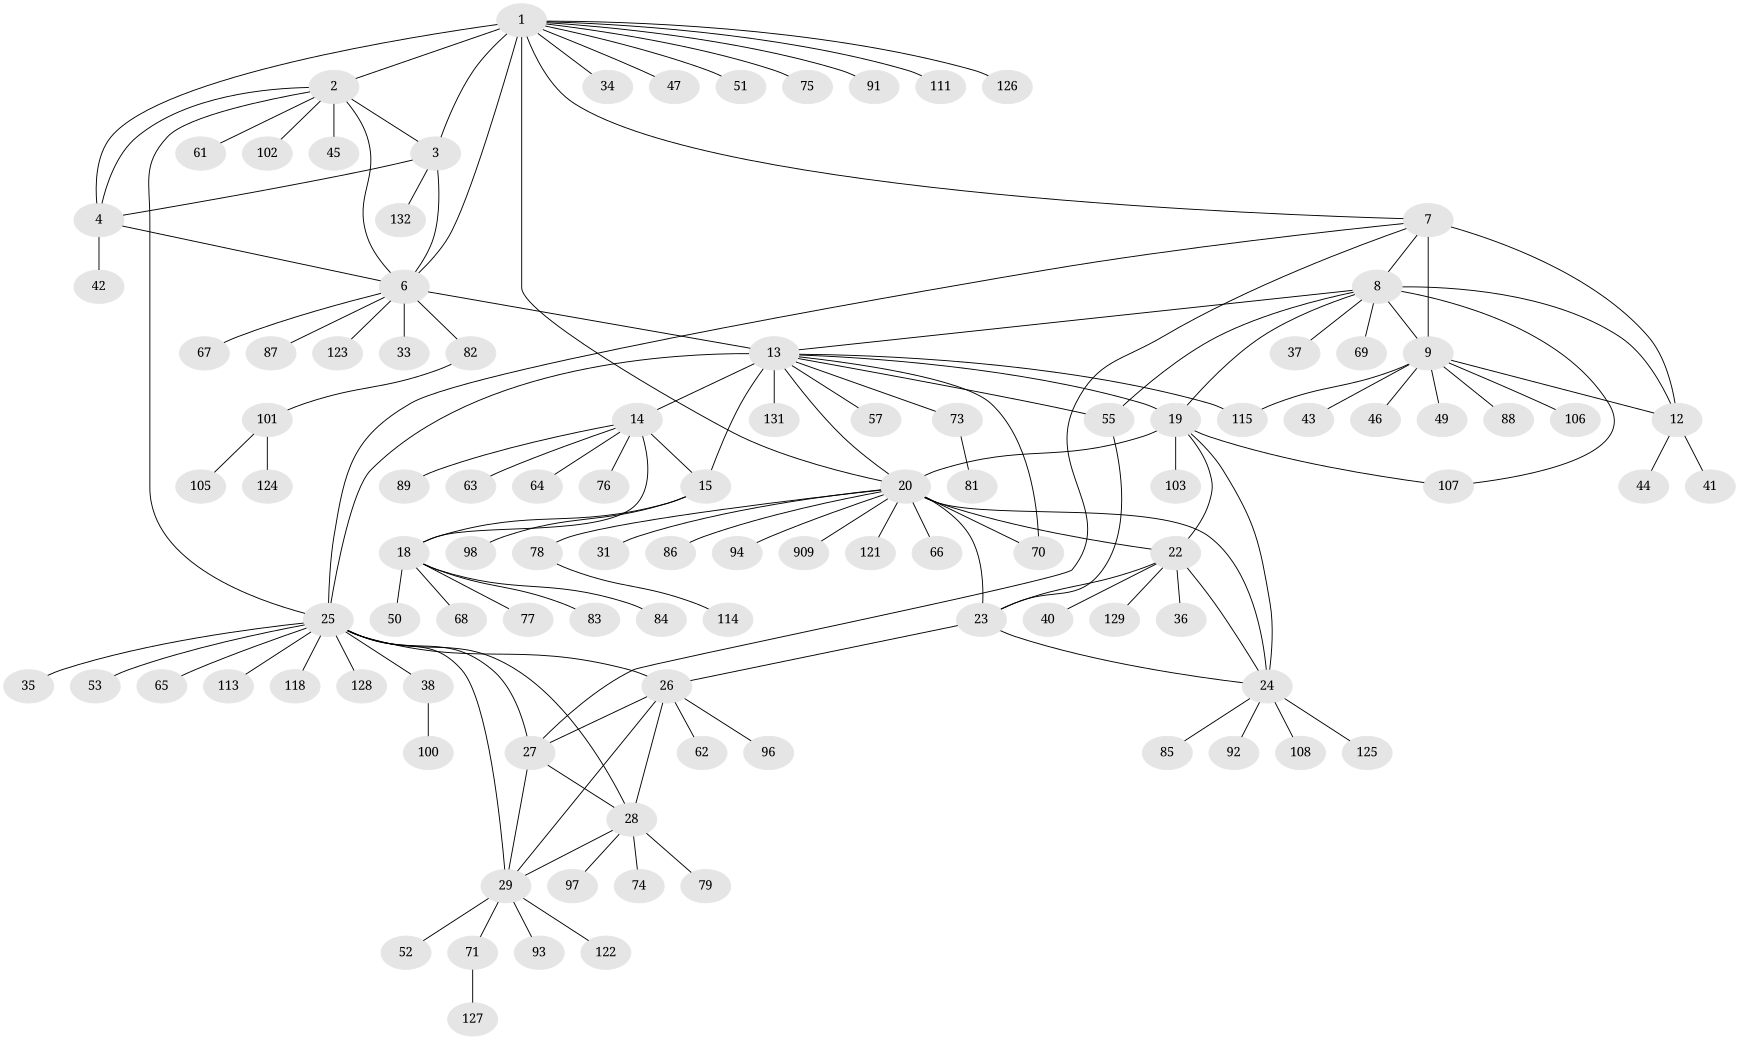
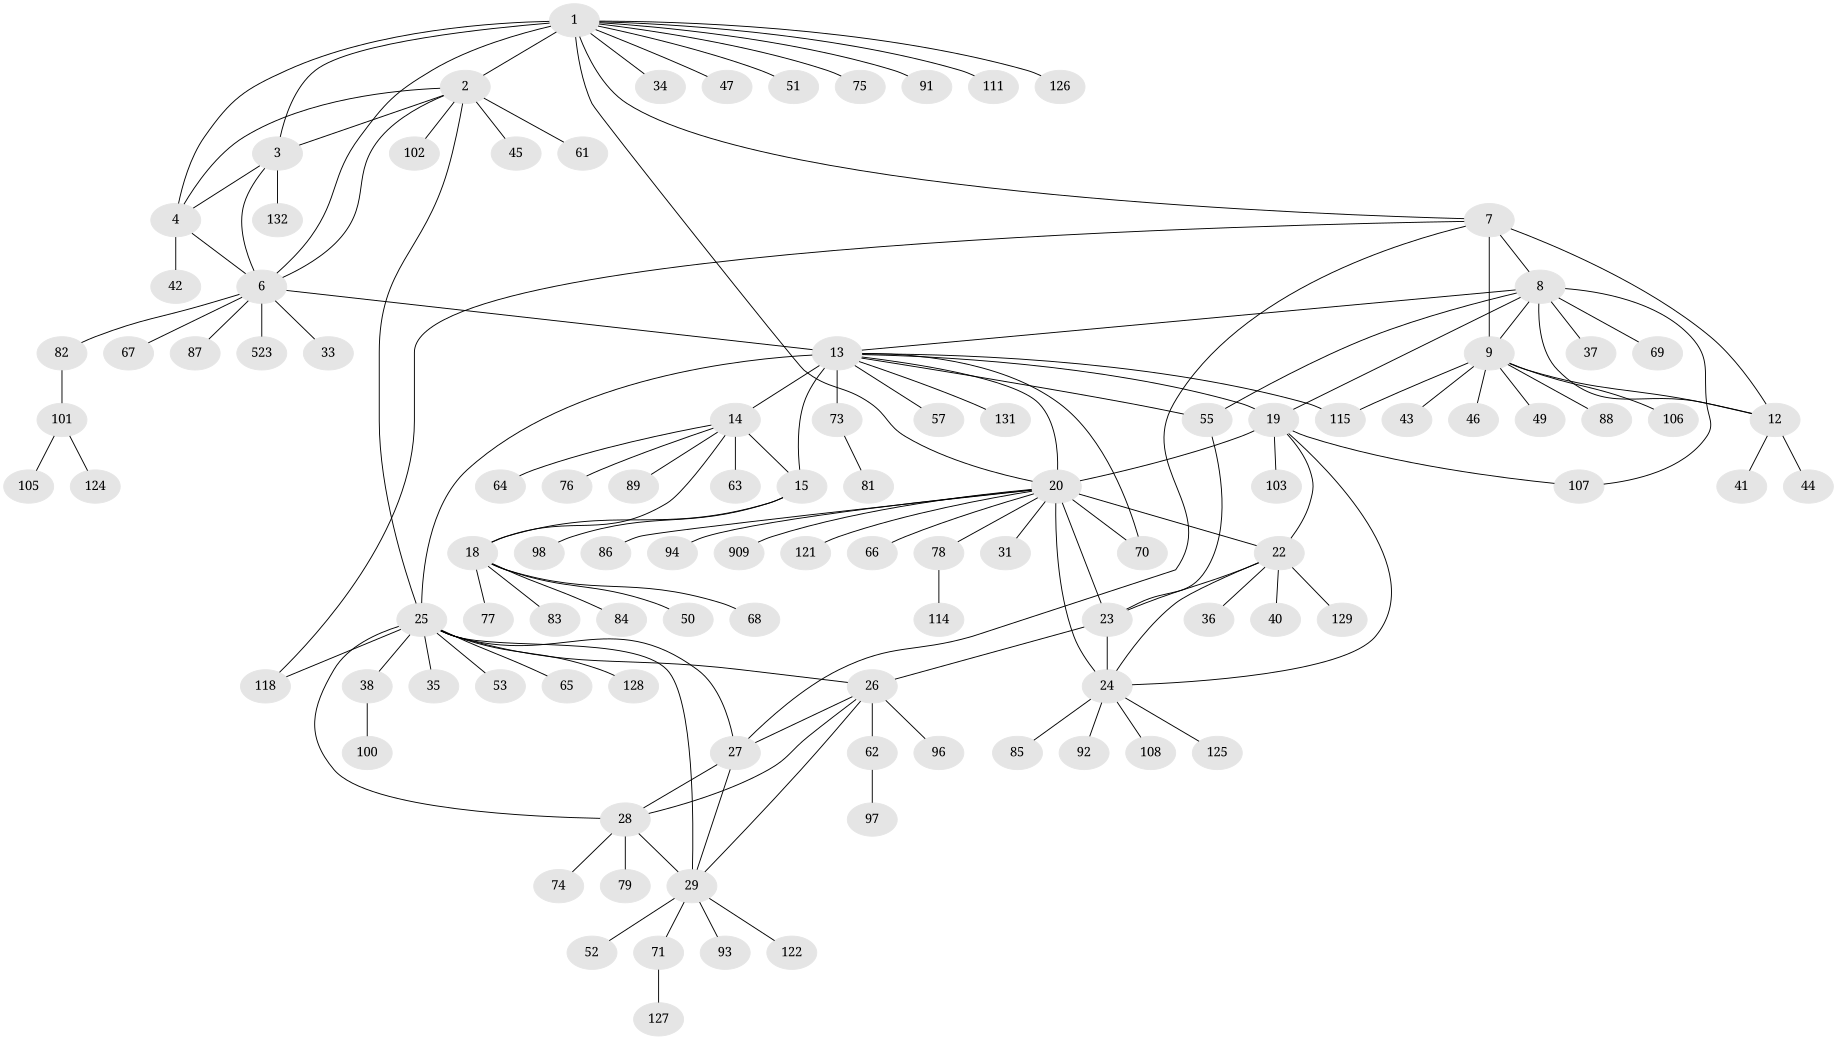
(791, 315) -> (749, 259)
(338, 353) -> (262, 353)
(228, 686) -> none
(602, 853) -> (872, 786)
